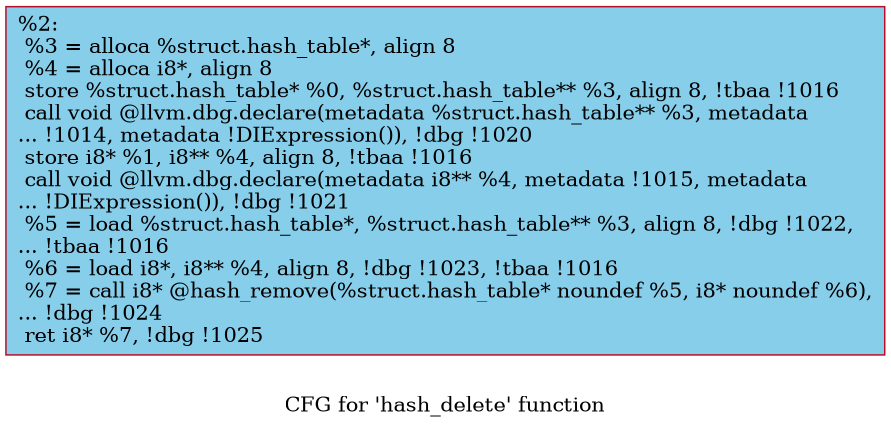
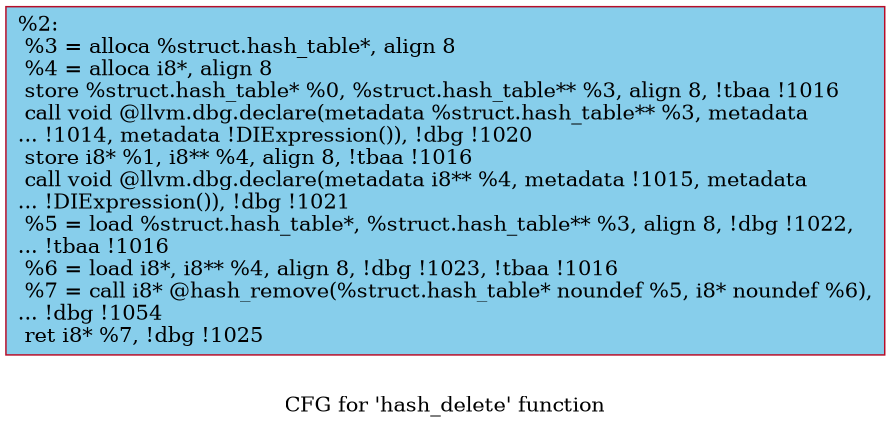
(90, 313) -> (90, 313)
